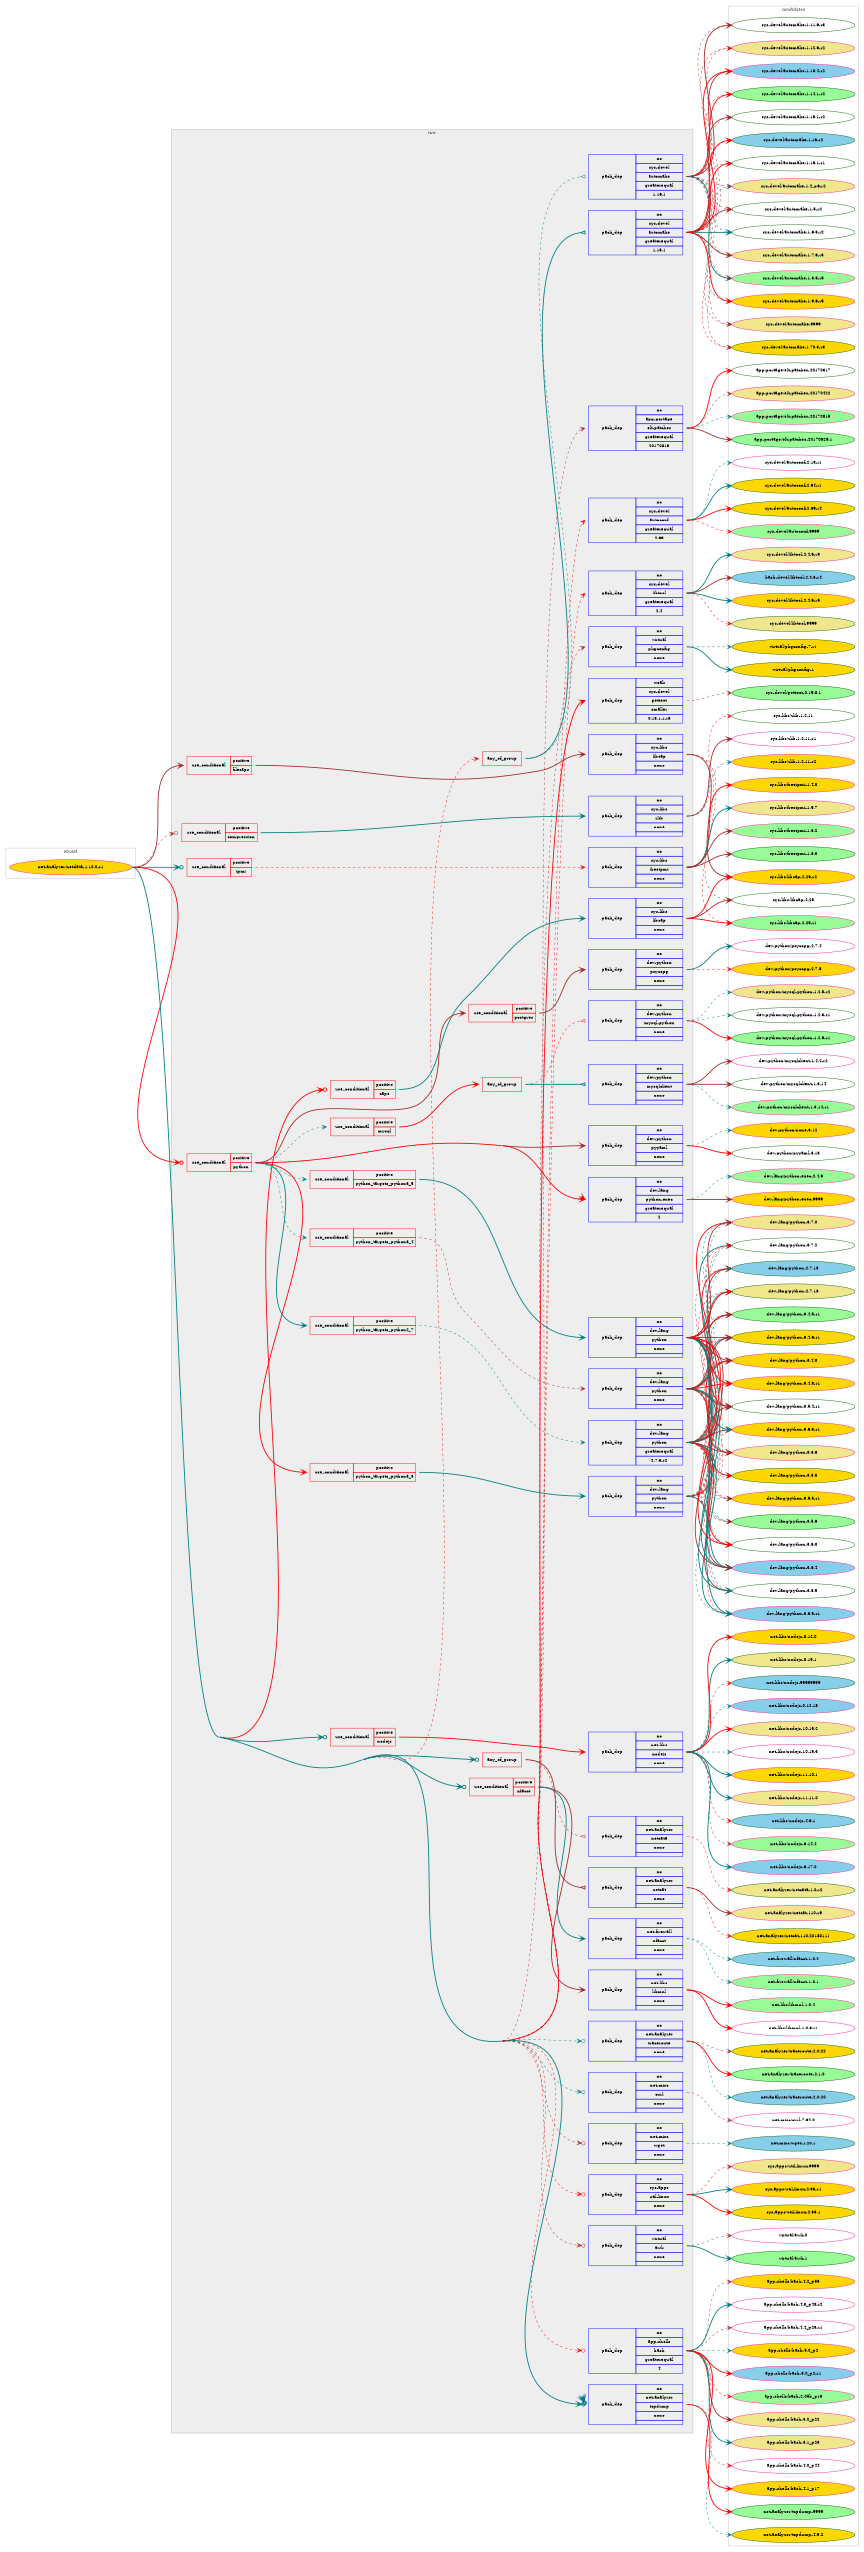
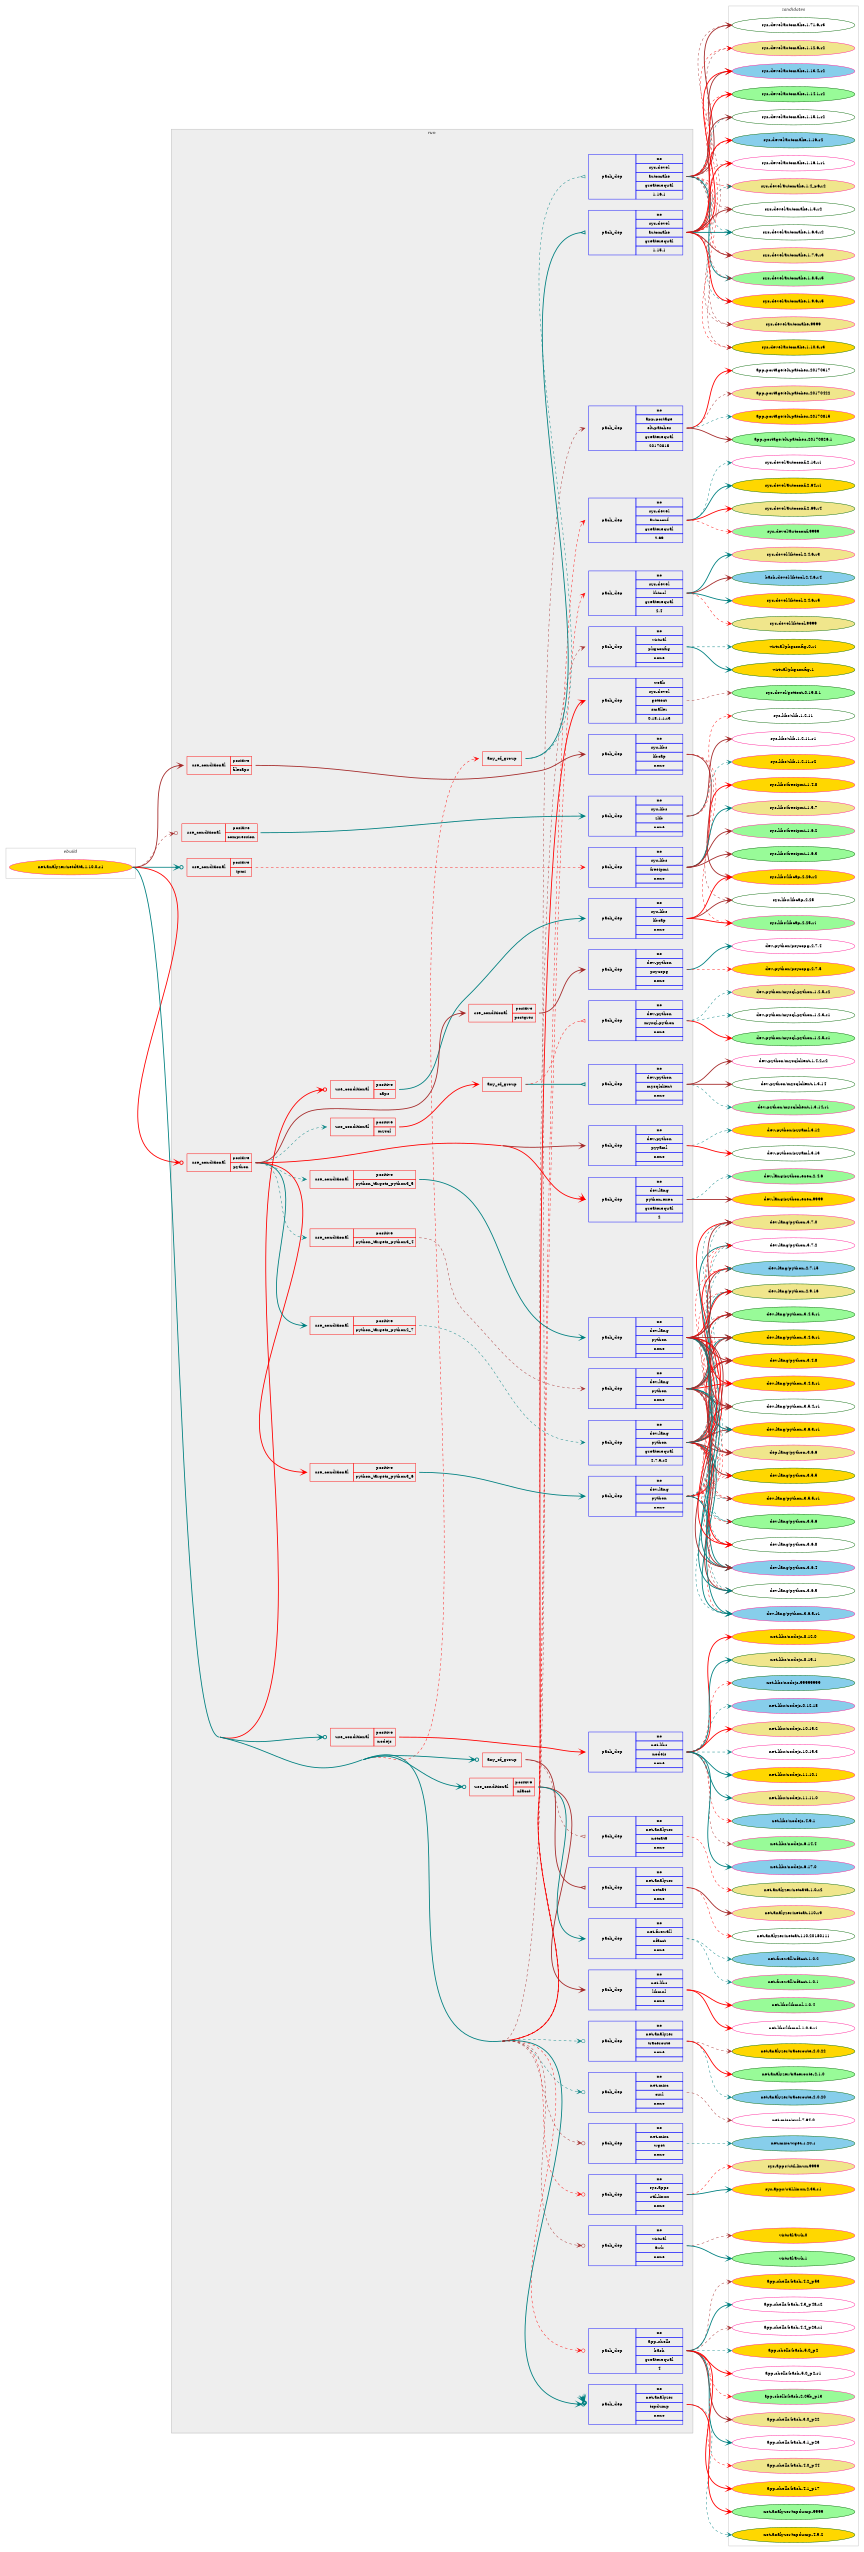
(794, 25) -> (794, 25)
(794, 163) -> (794, 163)
(794, 348) -> (794, 348)
(794, 417) -> (794, 417)
(794, 509) -> (794, 509)
(794, 647) -> (794, 647)
(794, 1130) -> (794, 1130)
(794, 1245) -> (794, 1245)
(794, 1292) -> (794, 1292)
(794, 1453) -> (794, 1453)
(794, 1936) -> (794, 1936)
(794, 2213) -> none
(794, 2236) -> (794, 2236)
(794, 2374) -> (794, 2374)
(794, 2443) -> (794, 2443)
(794, 2466) -> (794, 2466)
